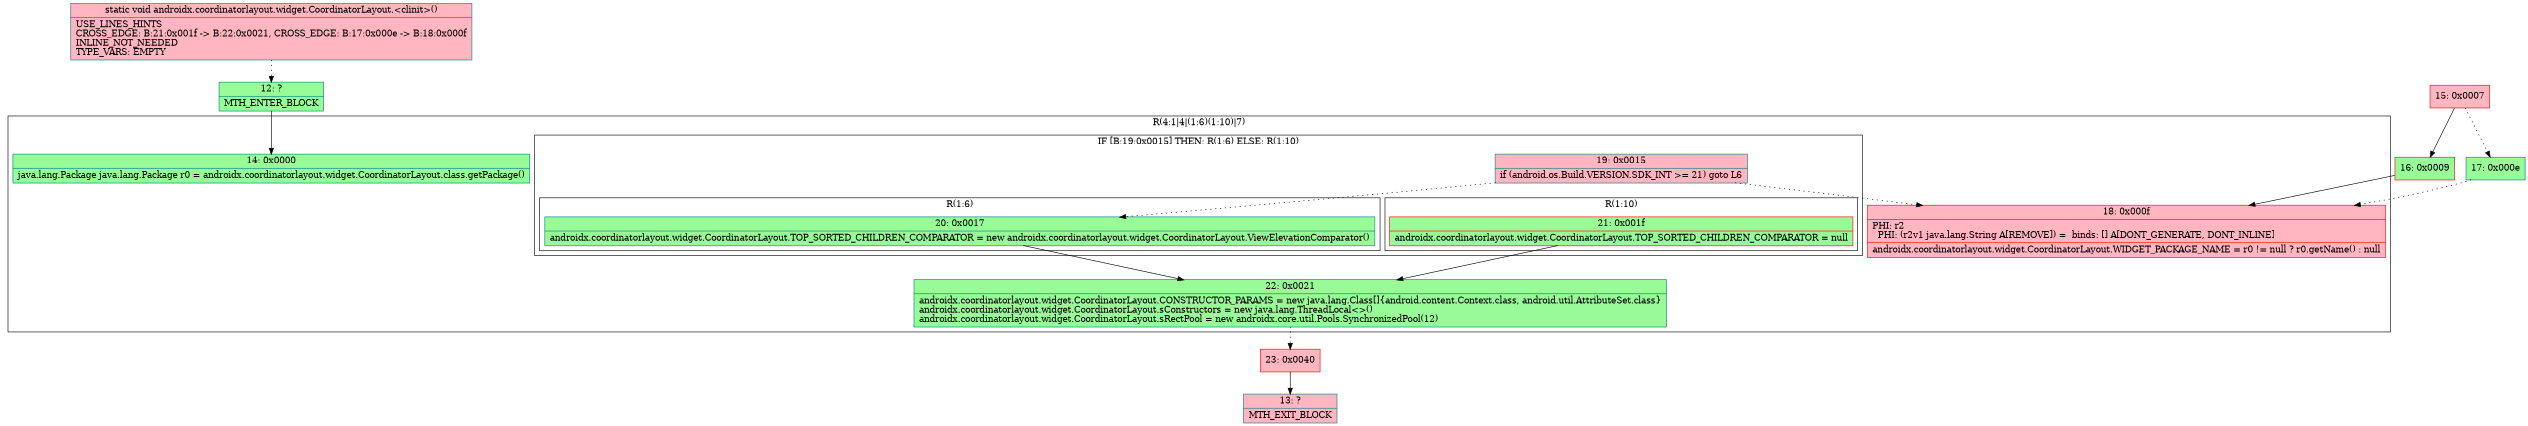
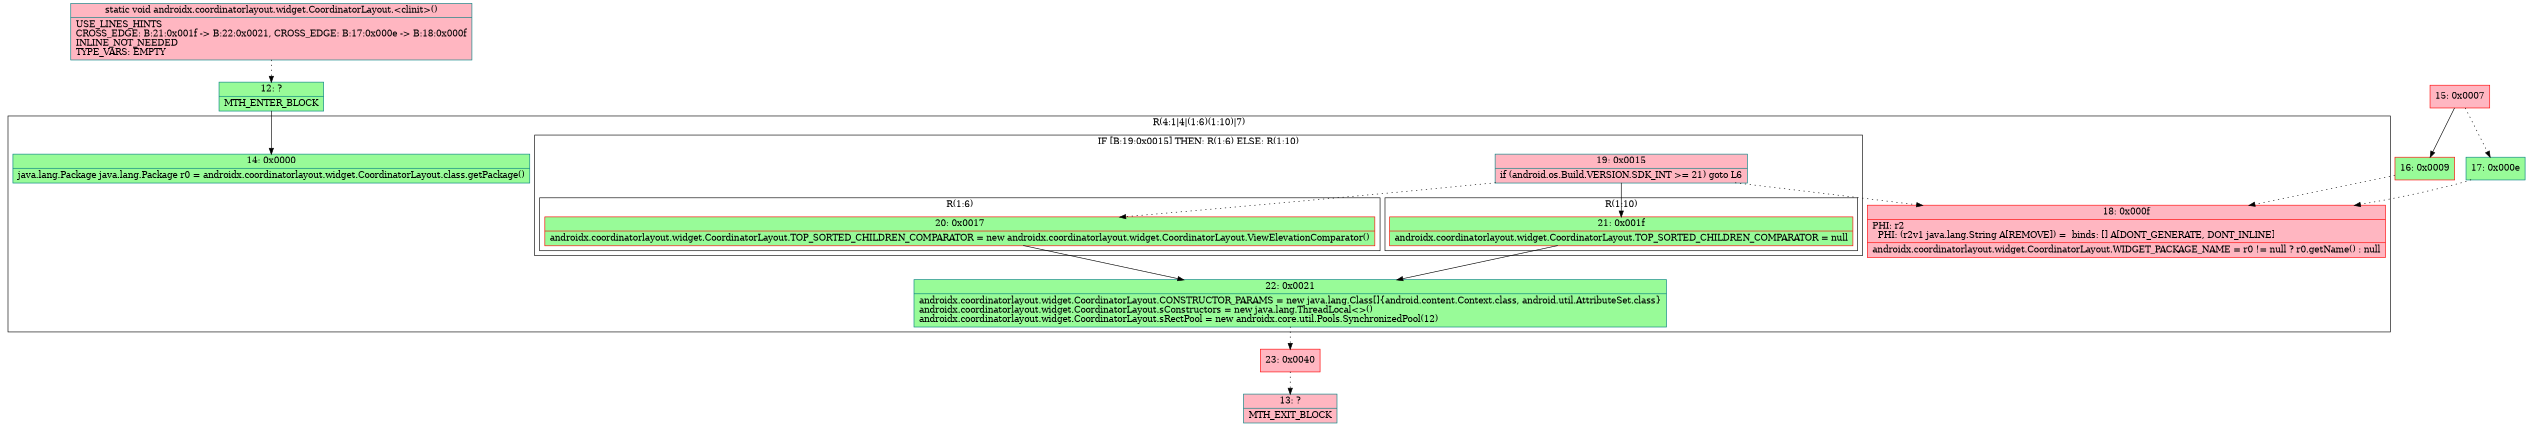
(2325, 190) -> (2325, 190)
none -> (1621, 194)
(960, 231) -> (960, 231)
(1290, 380) -> (1290, 380)
